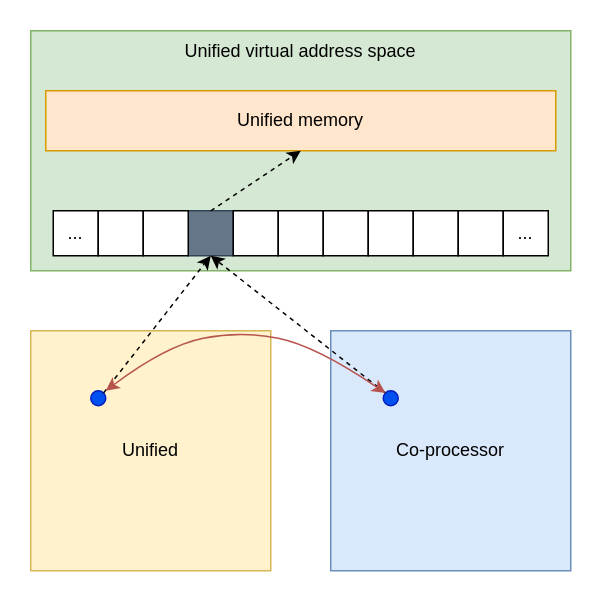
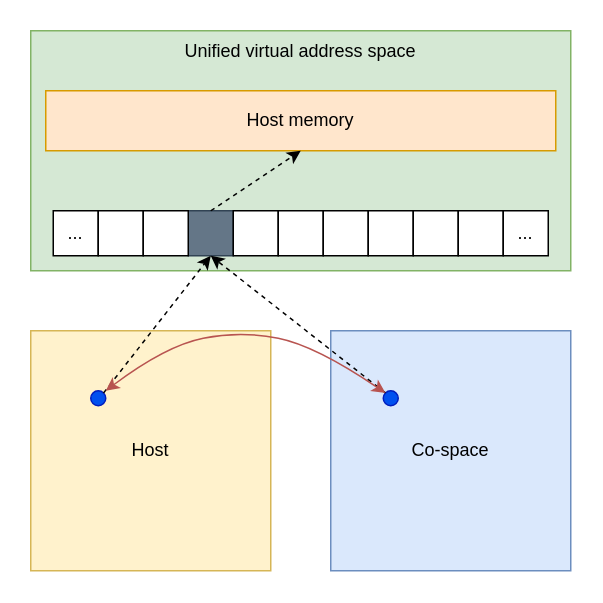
(301, 121) -> (301, 121)
(151, 451) -> (151, 451)
(451, 451) -> (451, 451)
